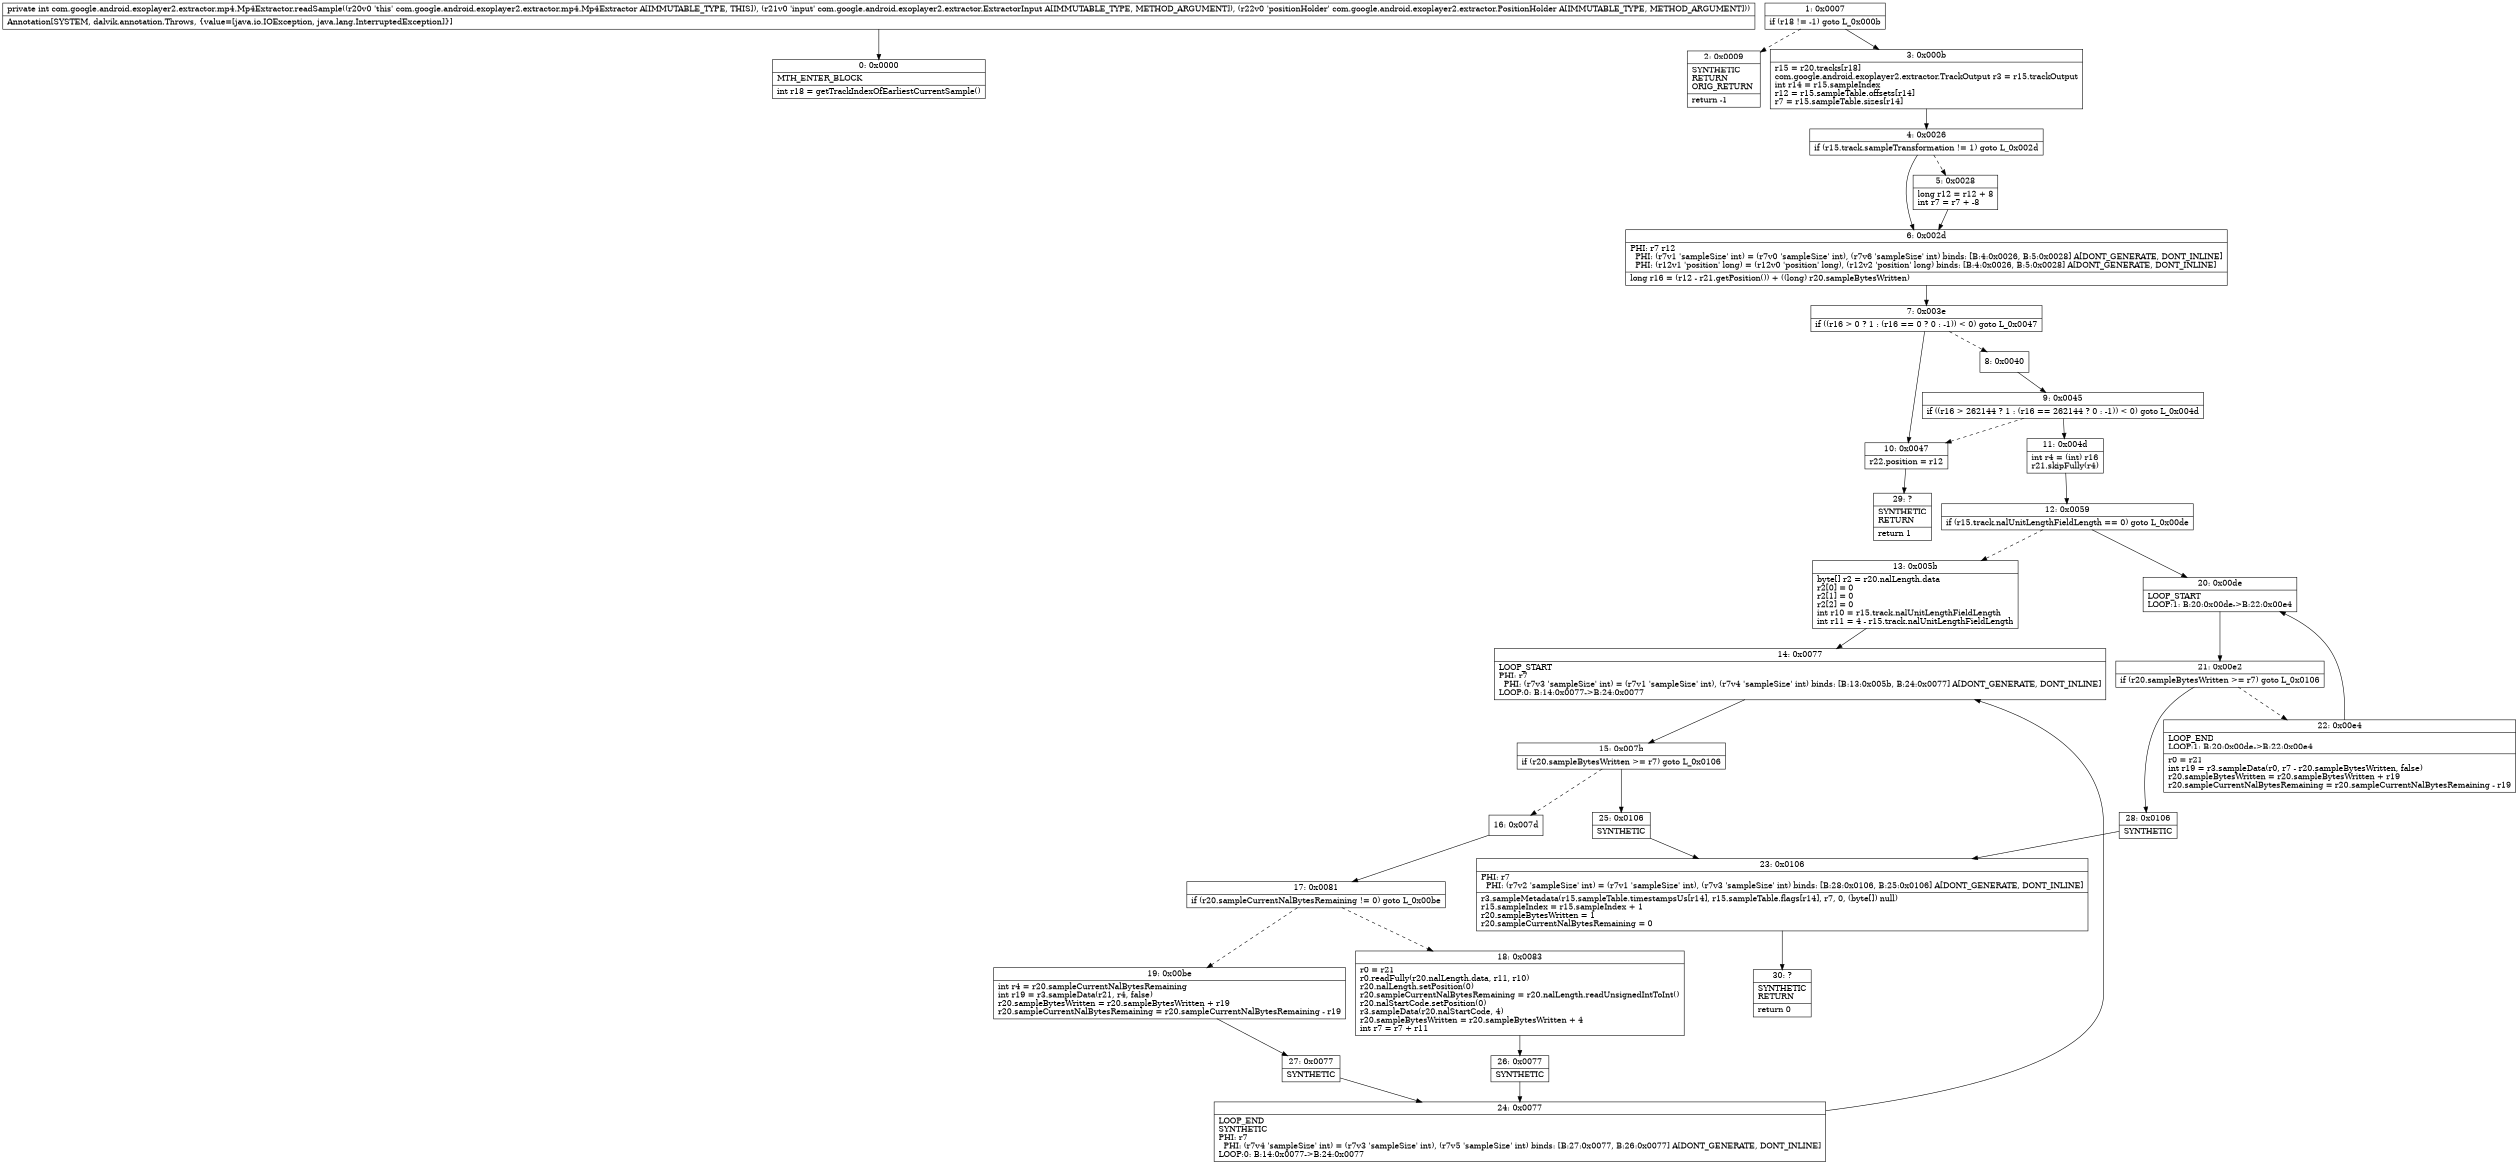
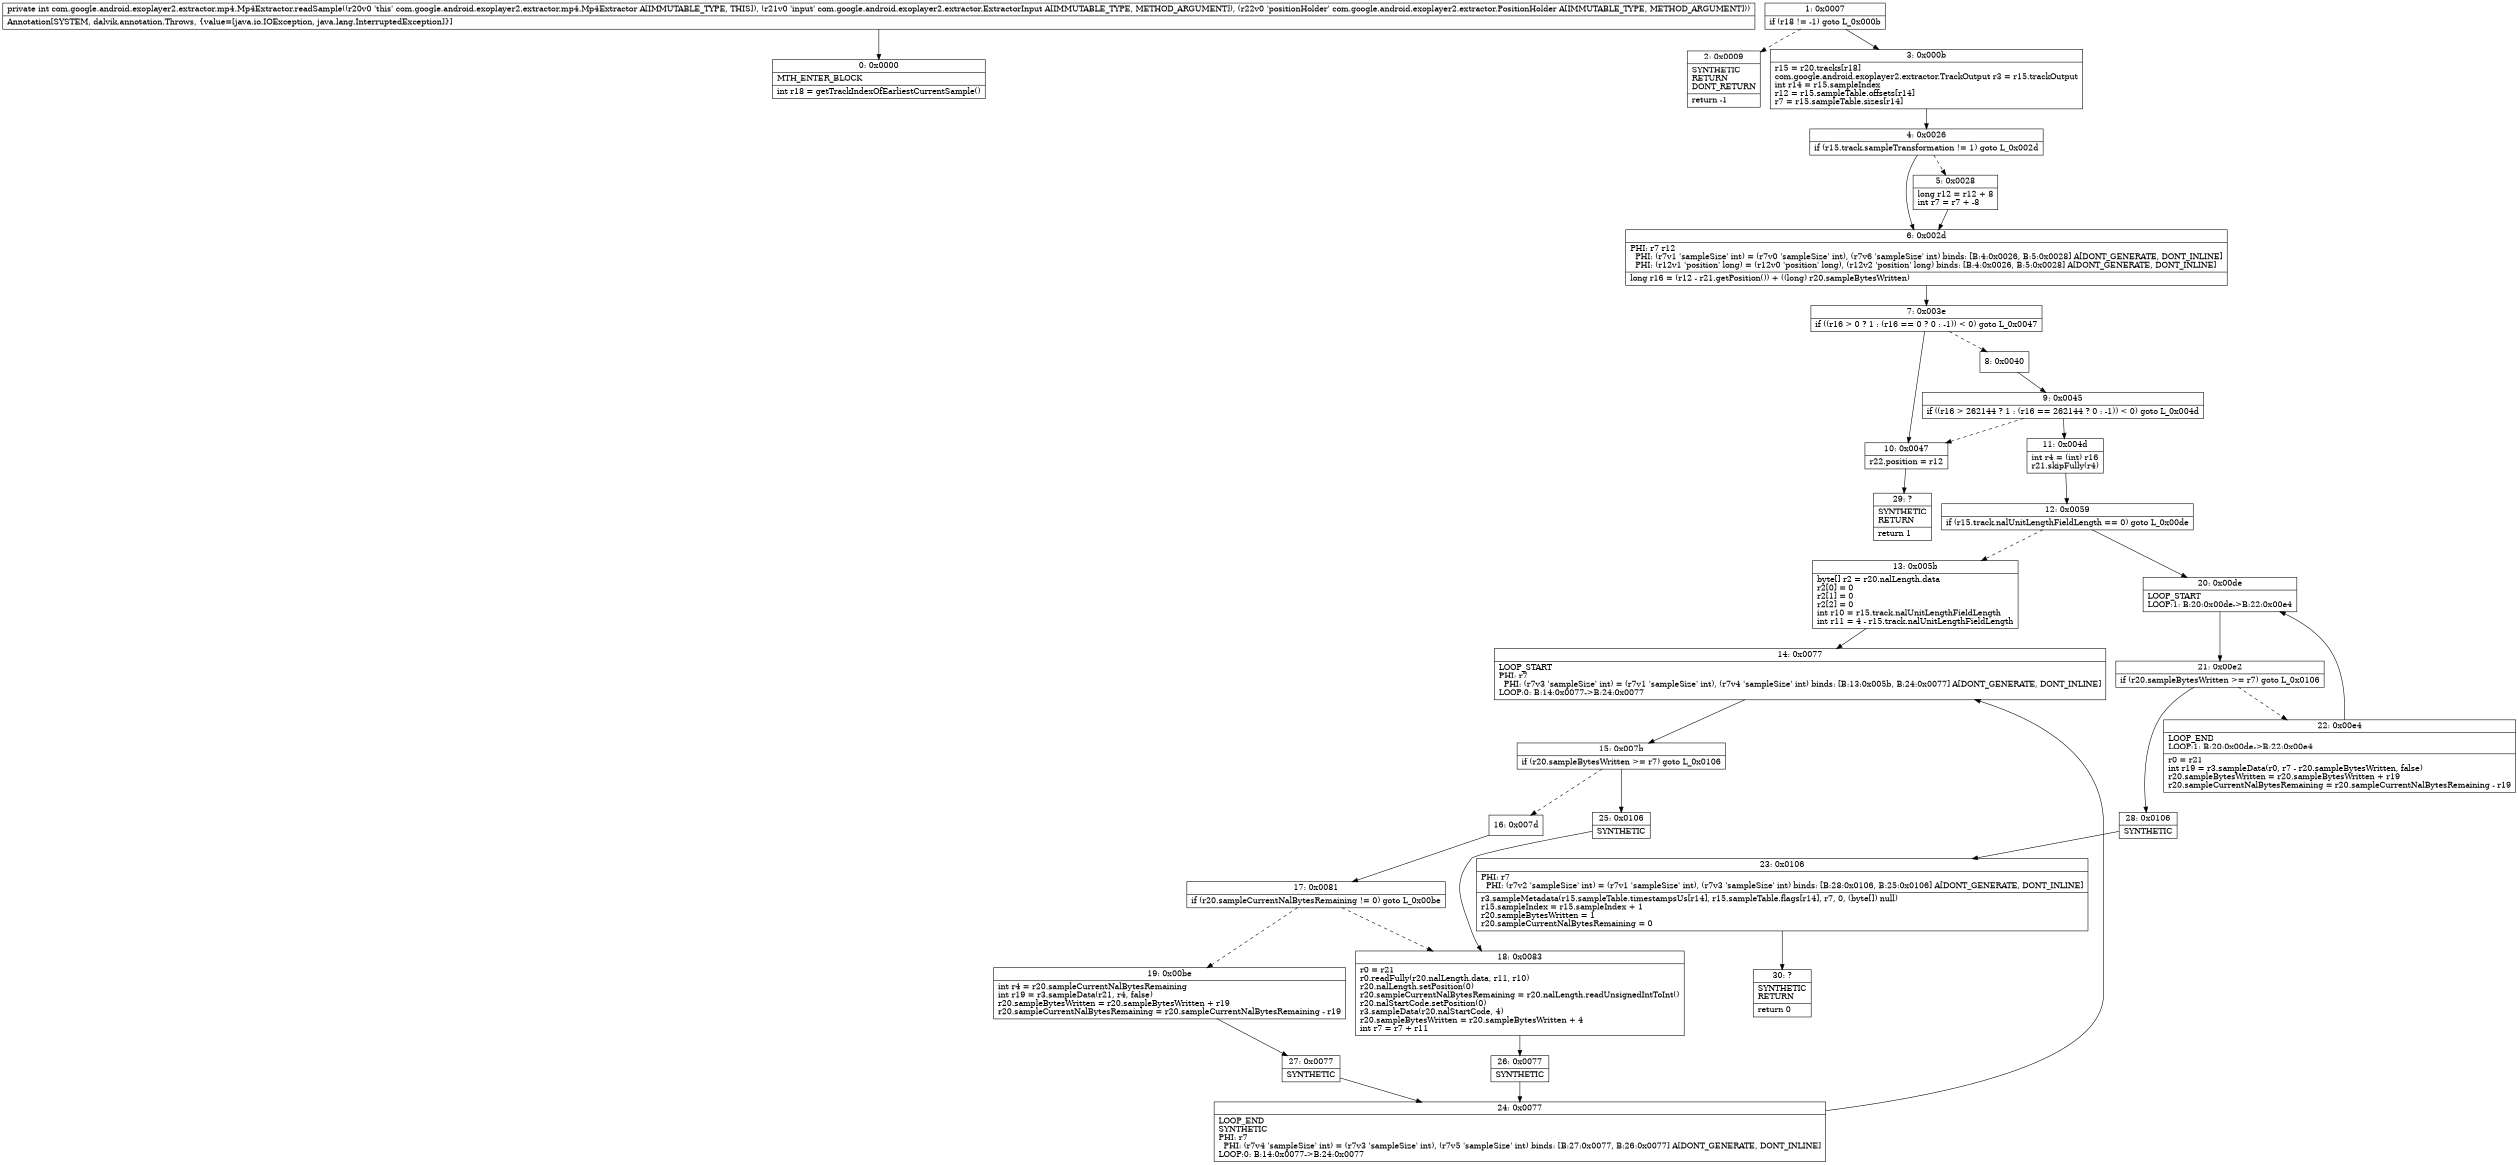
(1722, 87) -> (1724, 87)
(1672, 847) -> (1486, 854)
